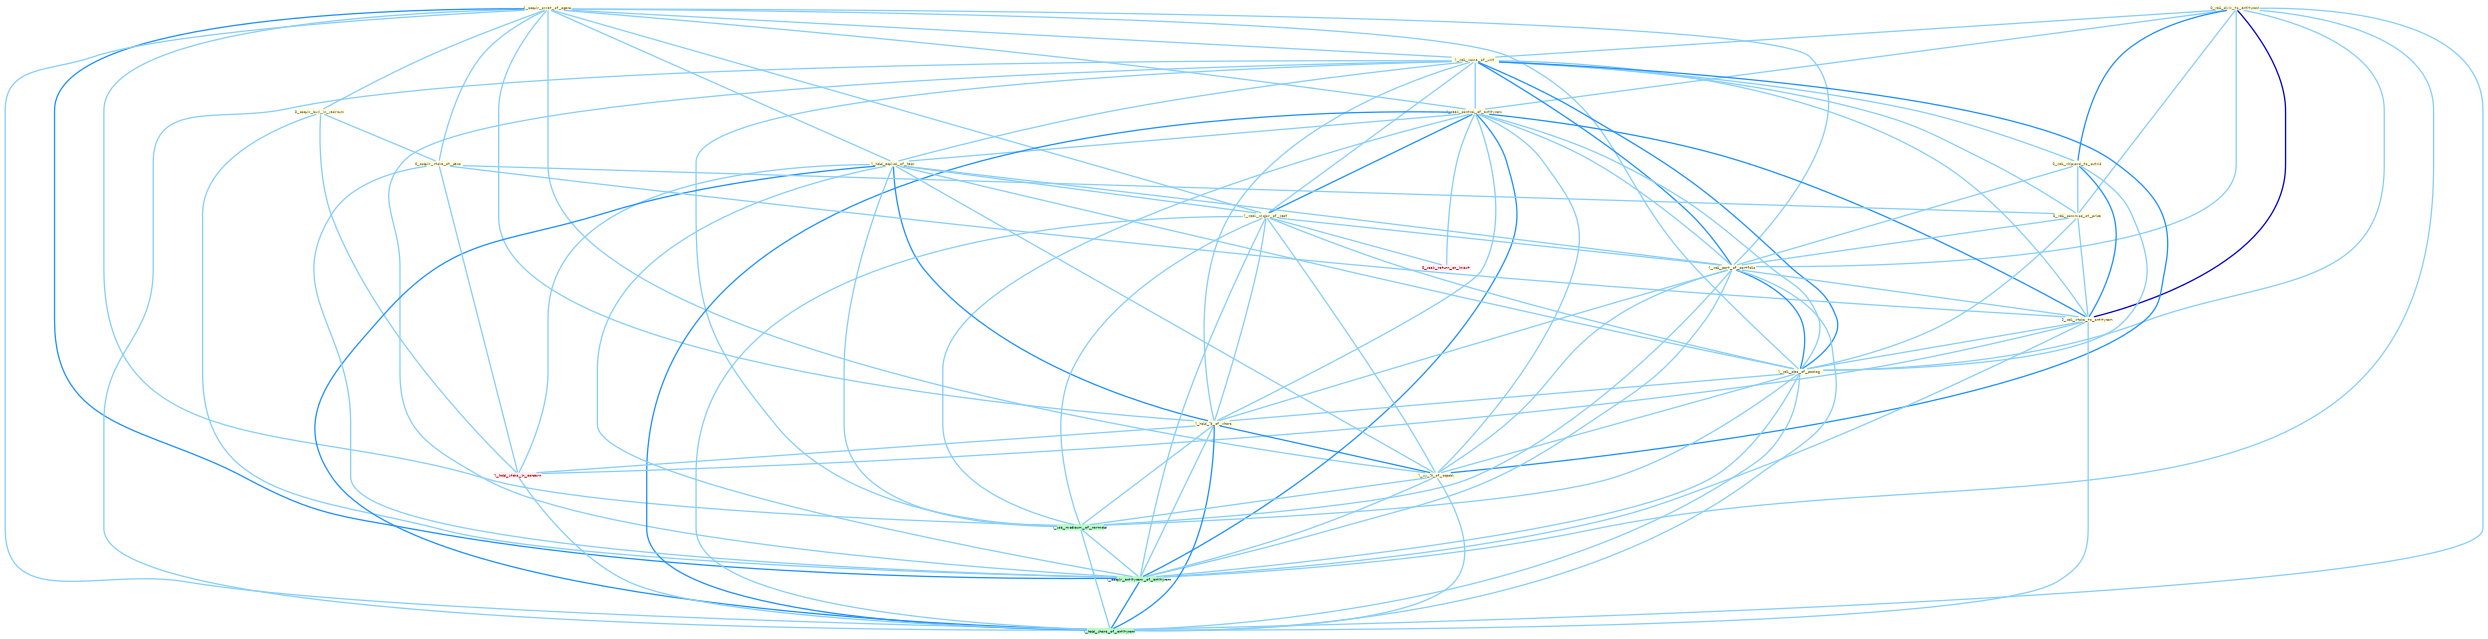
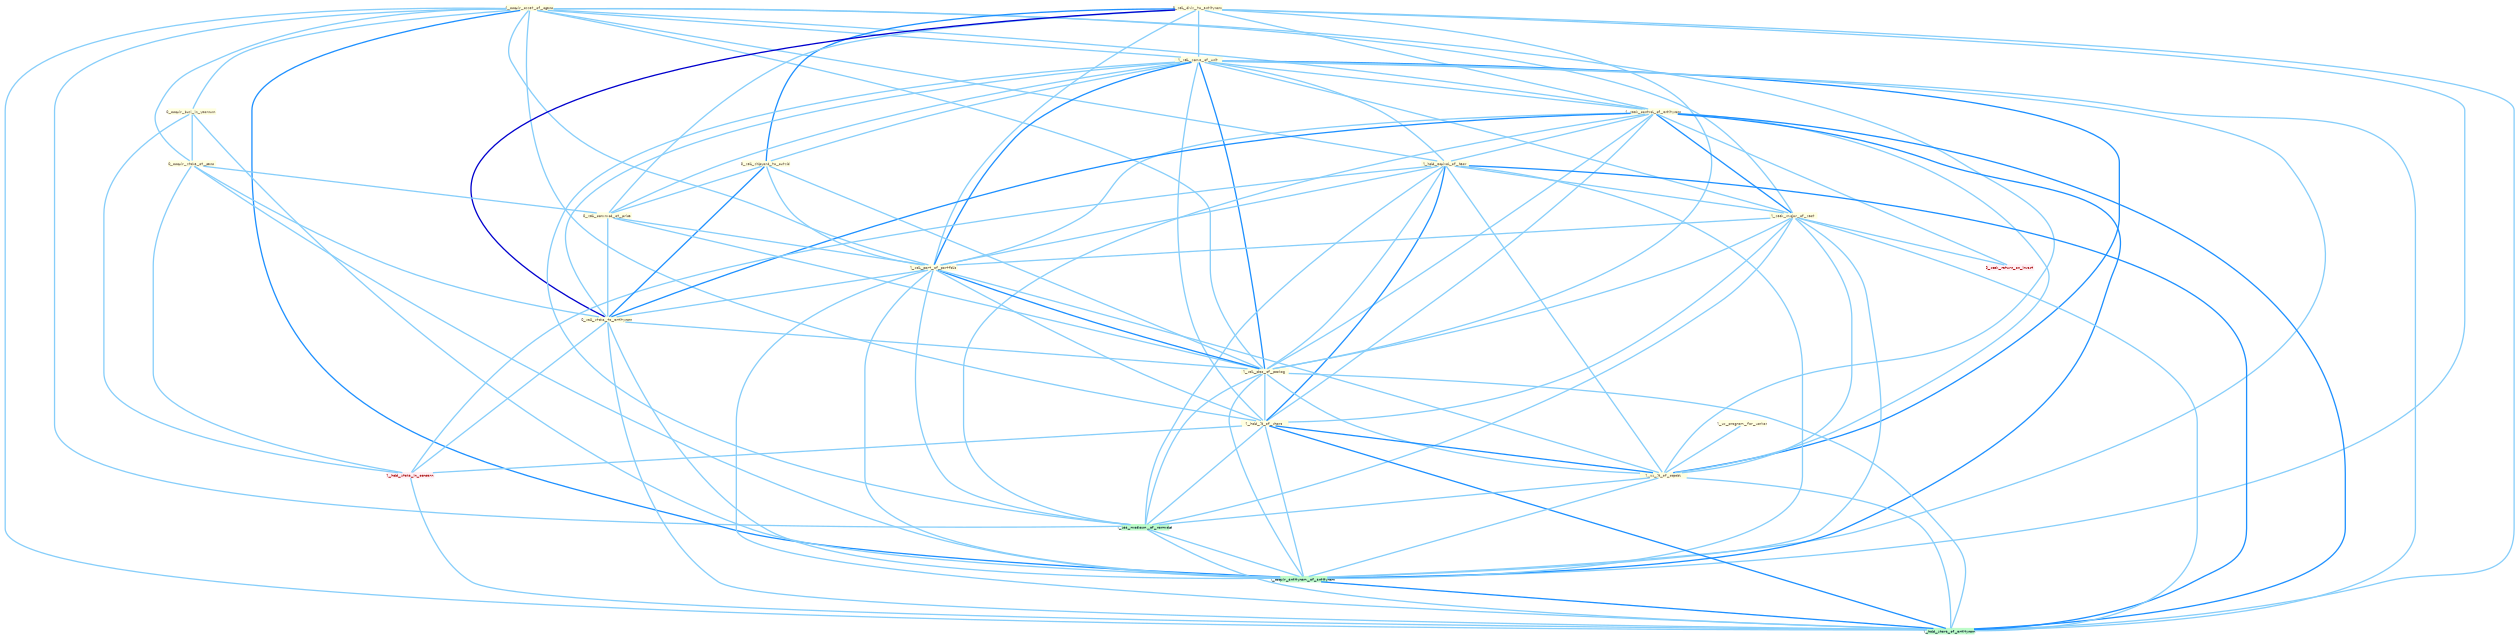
none -> (1743, 423)
